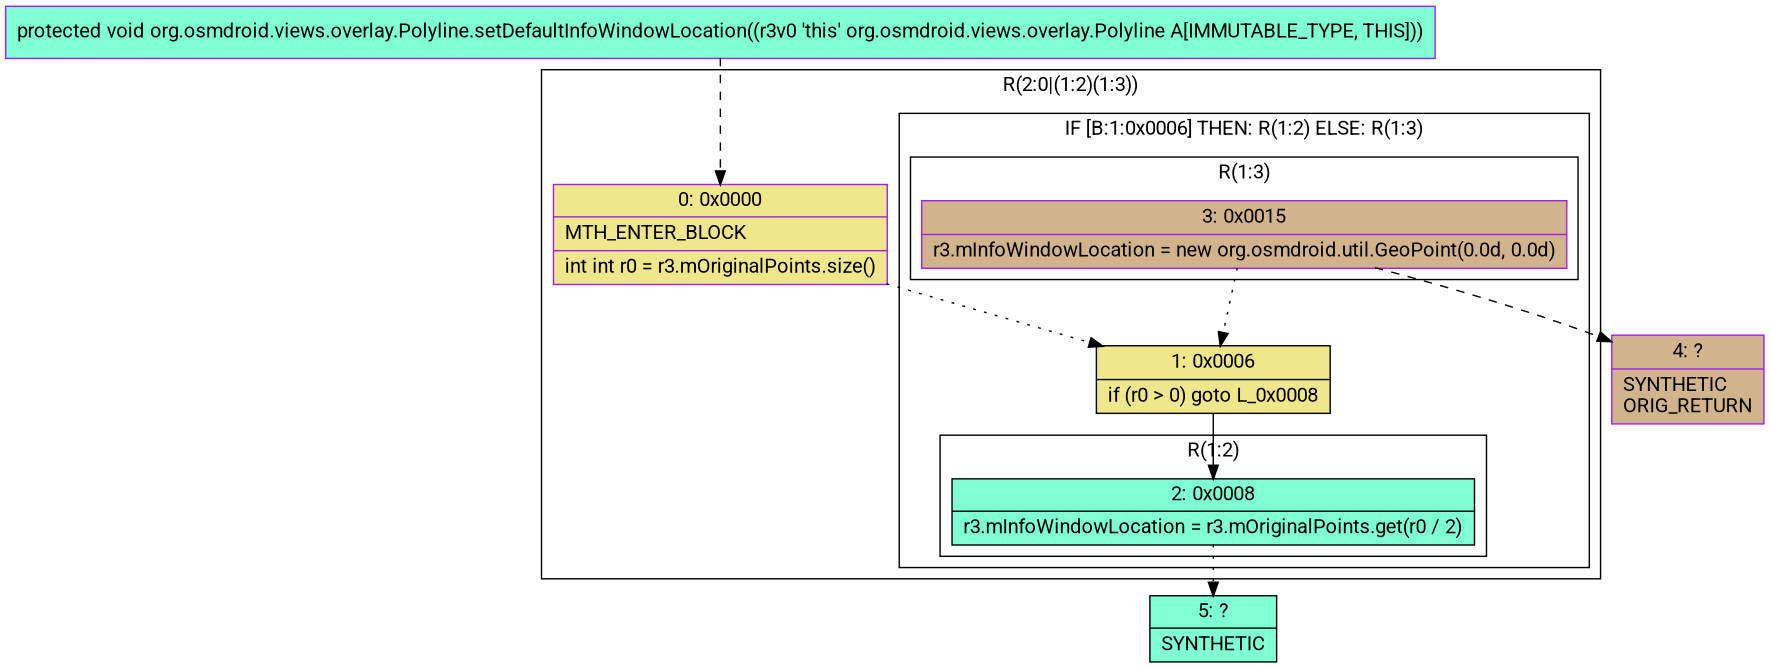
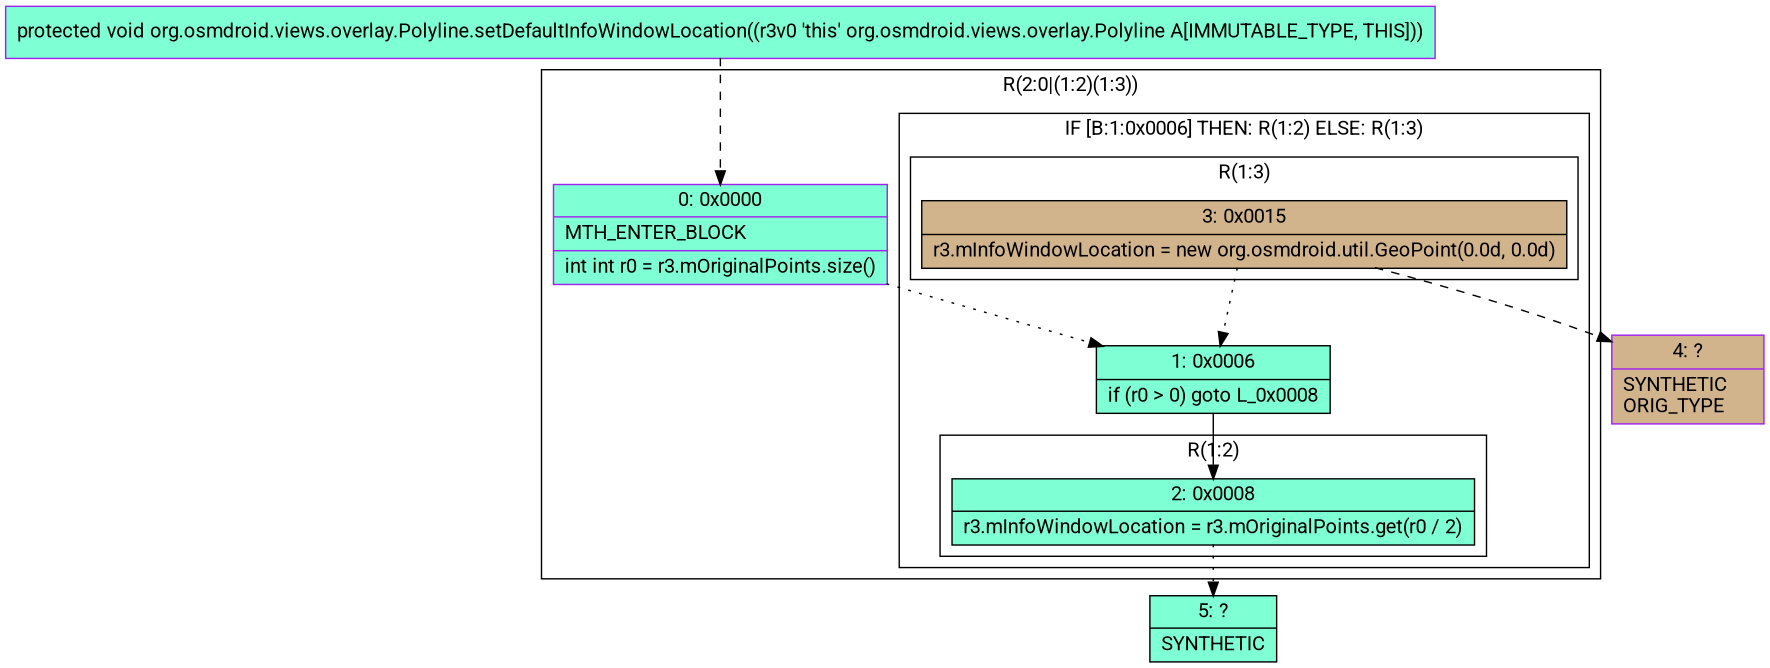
(720, 234) -> (720, 234)
(1244, 234) -> (1244, 234)
(1213, 380) -> (1213, 380)
(1688, 406) -> (1675, 406)
